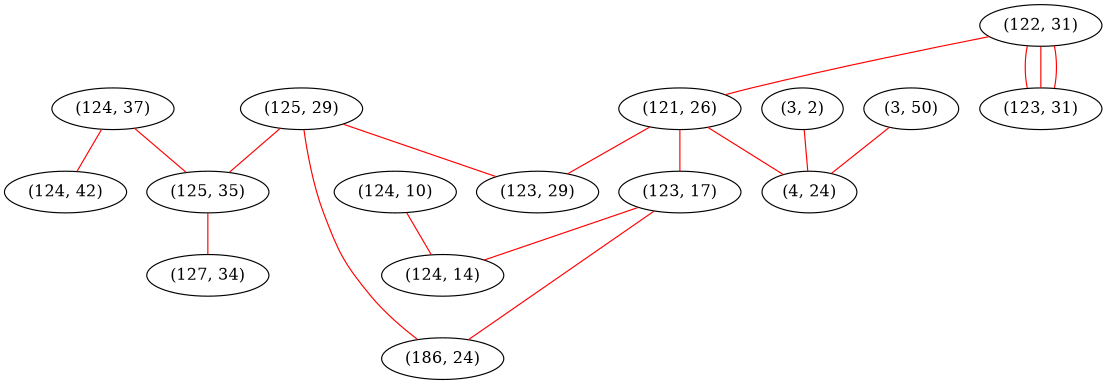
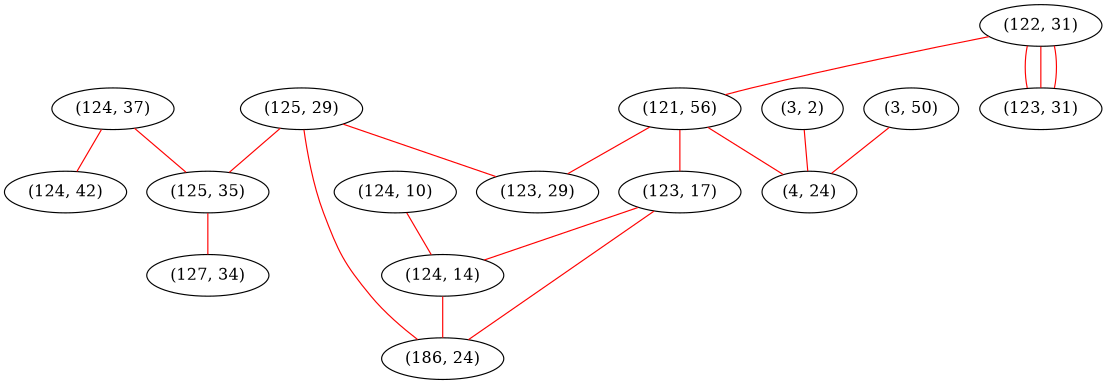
(680, 109) -> (680, 109)
none -> (443, 317)
